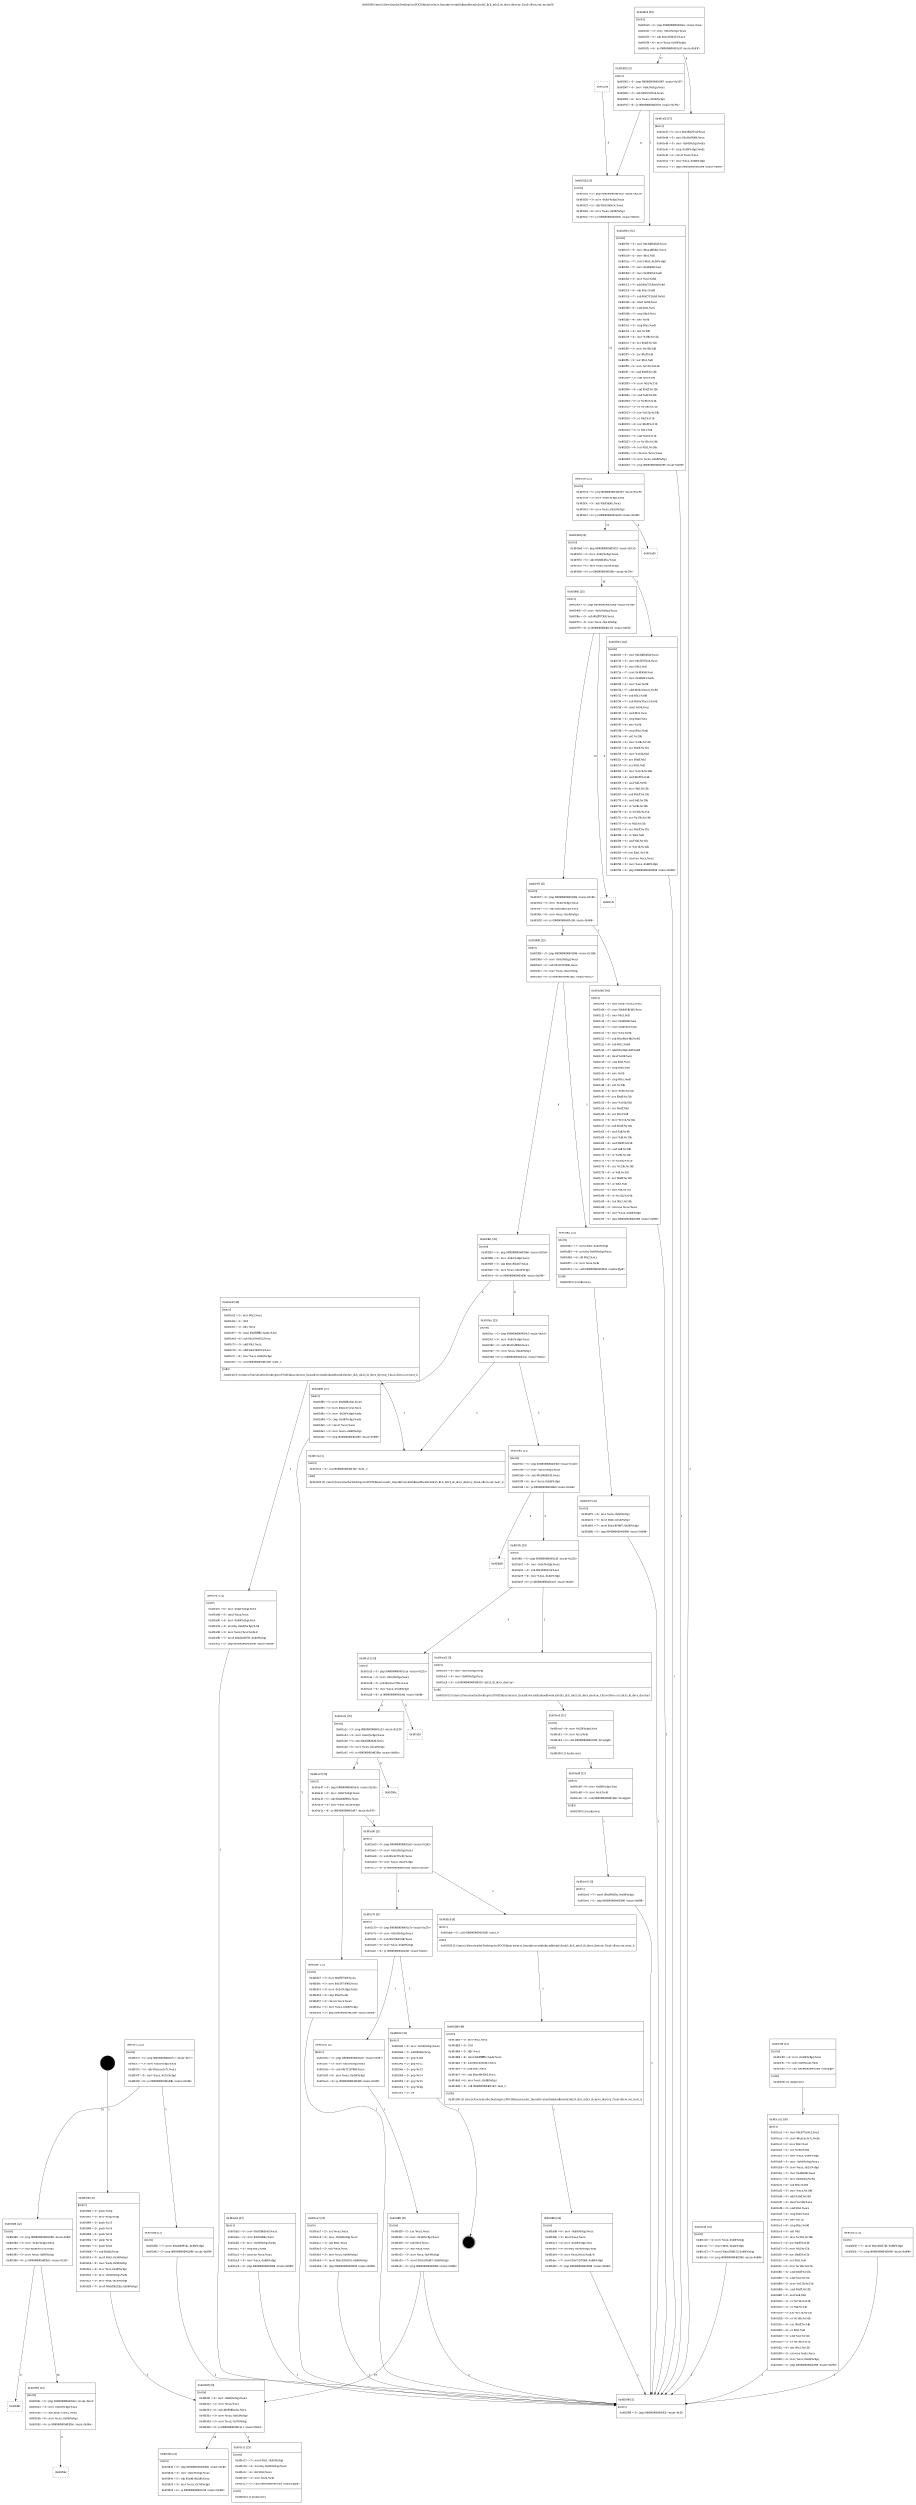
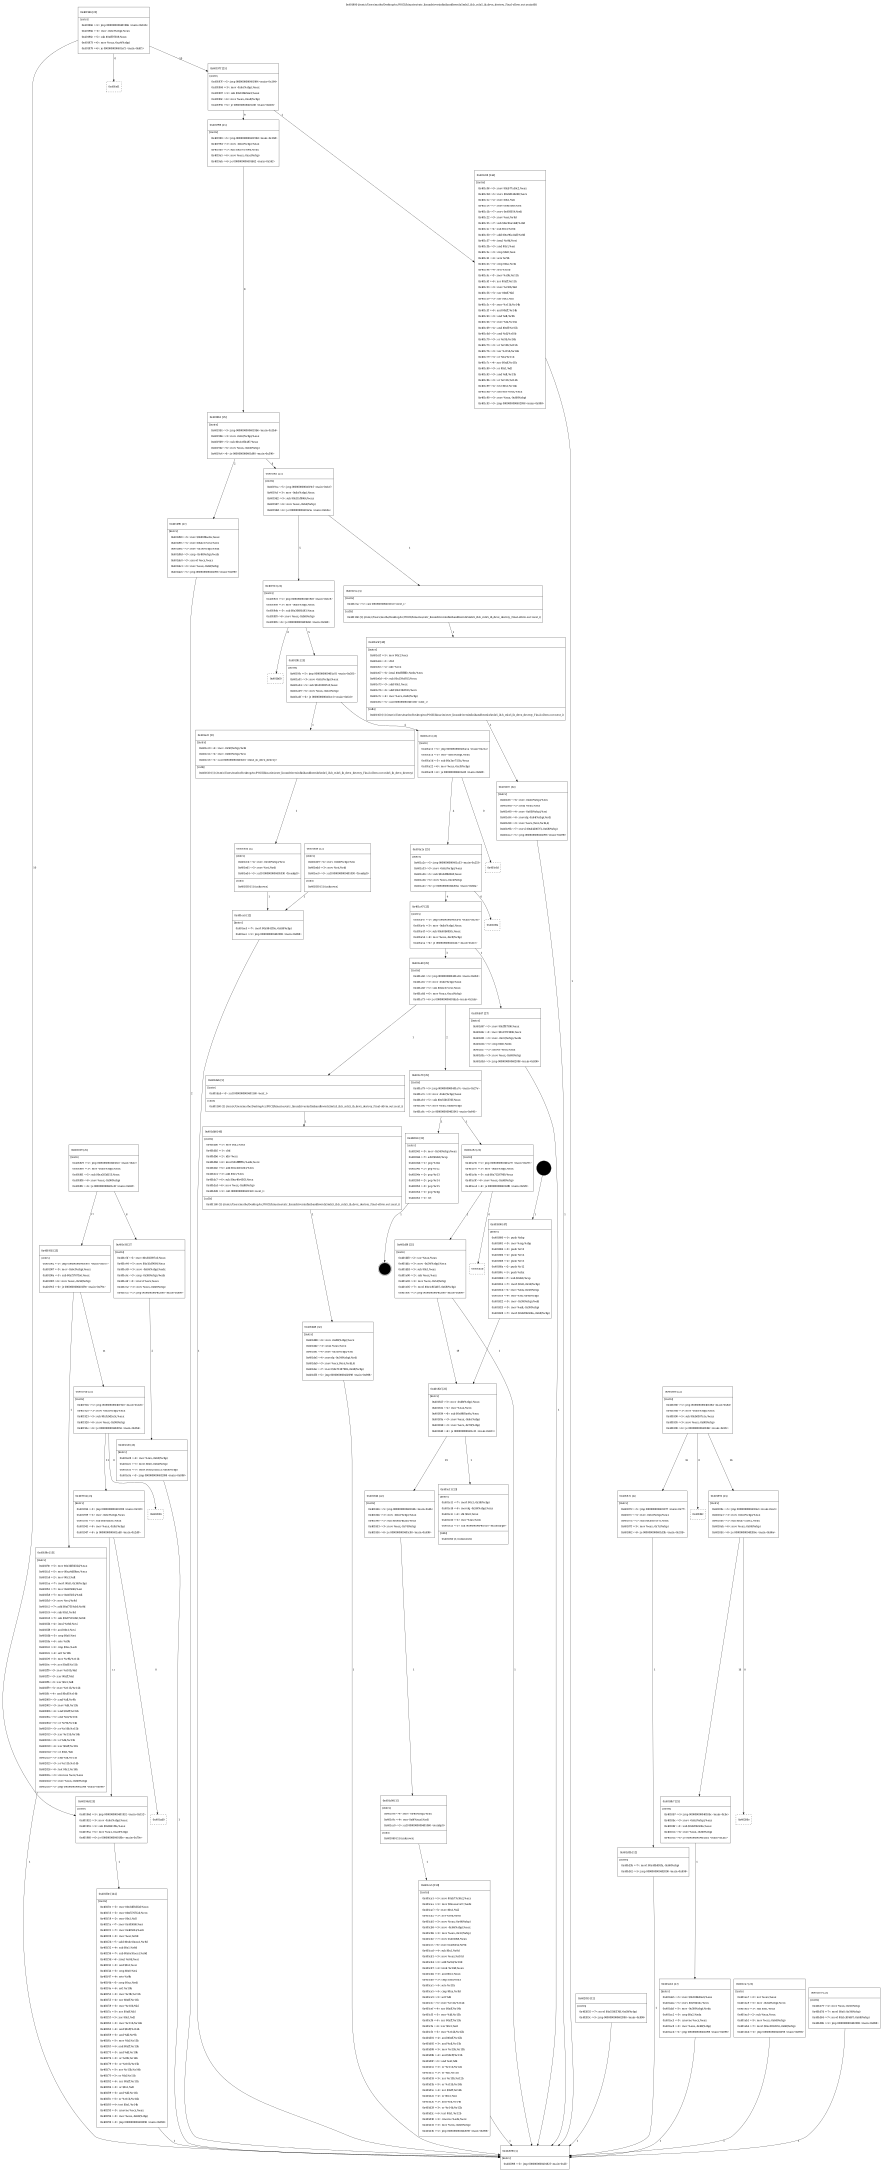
(605, 133) -> (118, 1483)
(602, 581) -> (33, 933)
(592, 1258) -> none
none -> (477, 1269)
(689, 1286) -> (151, 1368)
(396, 1413) -> (451, 629)
none -> (407, 1666)
(589, 1763) -> (268, 900)
none -> (696, 1820)
(62, 2129) -> (675, 1461)
